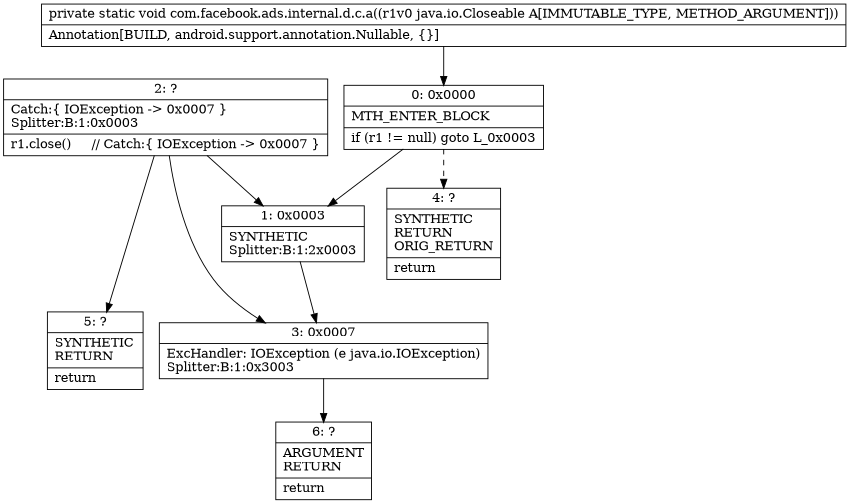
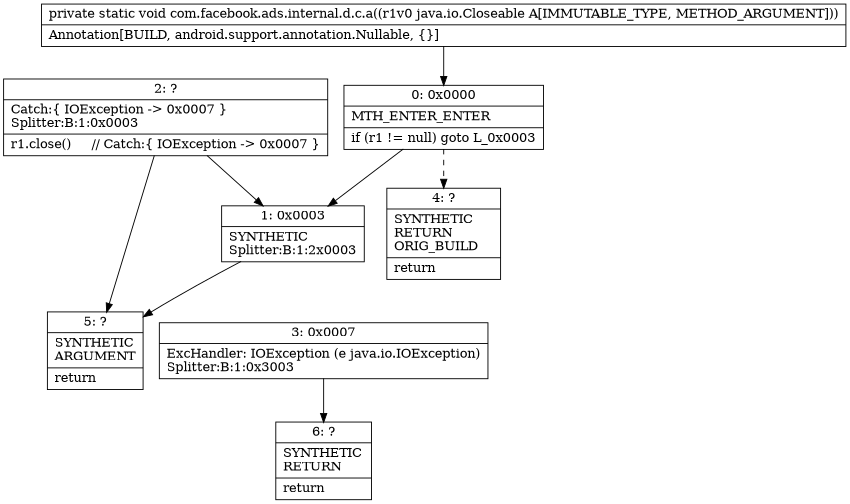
(421, 116) -> (421, 116)
(444, 246) -> (436, 246)
(195, 248) -> none
(307, 288) -> (196, 286)
(84, 357) -> (95, 357)
(324, 453) -> (323, 453)
